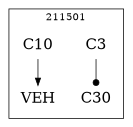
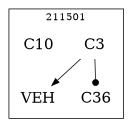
(38, 69) -> (69, 70)
(96, 99) -> (96, 99)
